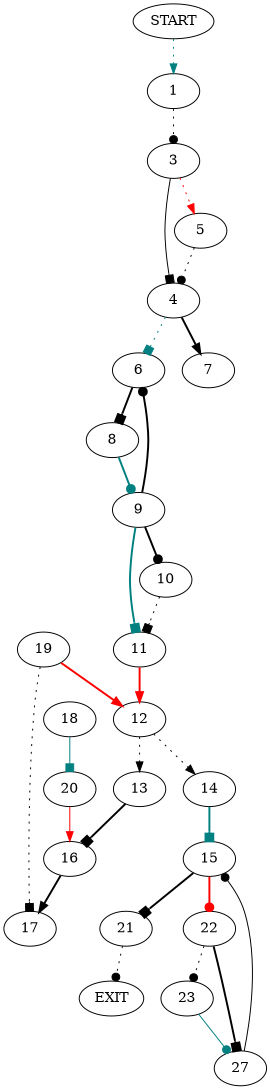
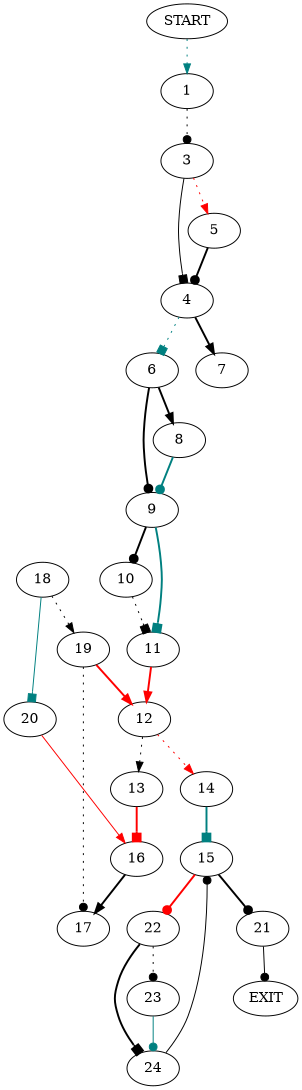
(189, 262) -> (202, 262)
(127, 400) -> (164, 401)
(148, 444) -> (144, 436)
none -> (60, 610)
(171, 751) -> (172, 751)
(30, 784) -> (83, 779)
(108, 821) -> (137, 819)
(172, 891) -> (232, 891)
(120, 960) -> (264, 960)
(240, 1068) -> (153, 1068)
